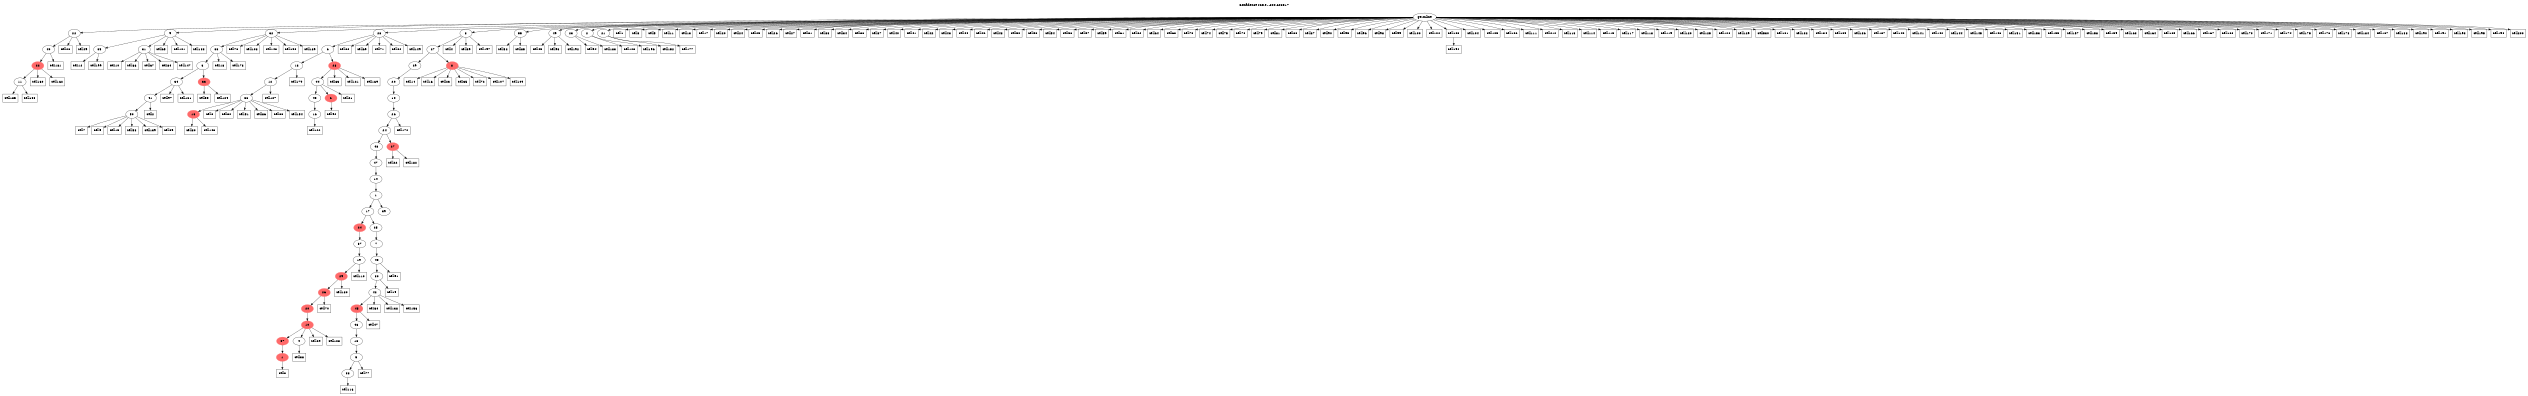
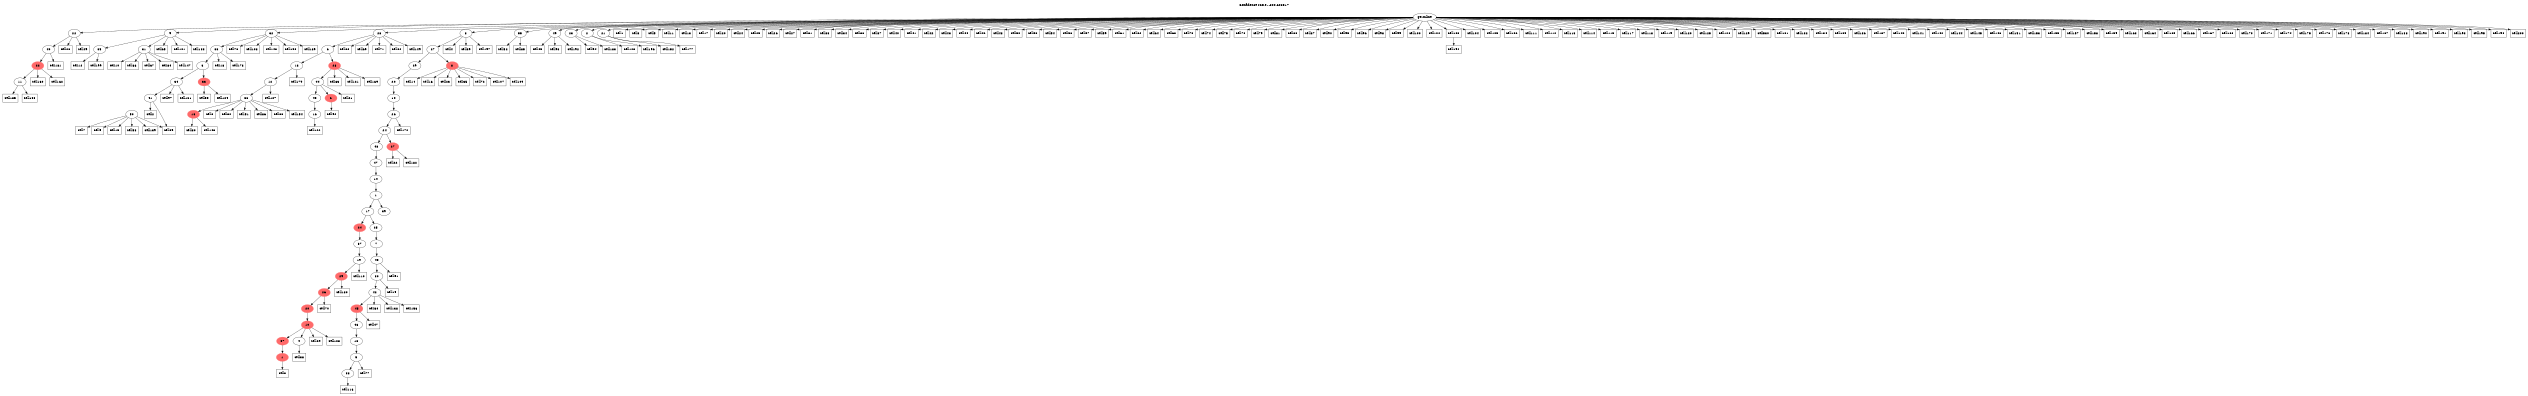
(1550, 33) -> (1550, 33)
(142, 105) -> (160, 113)
